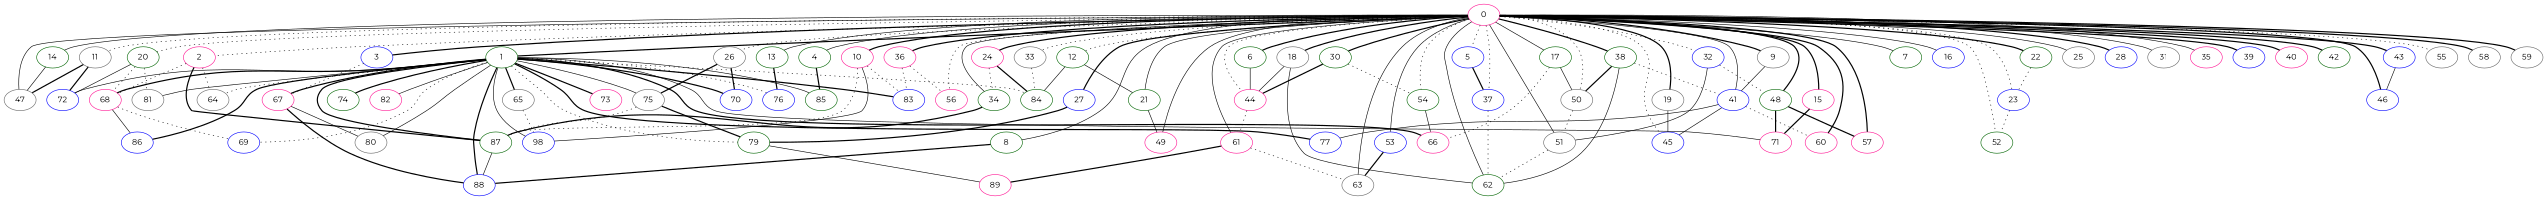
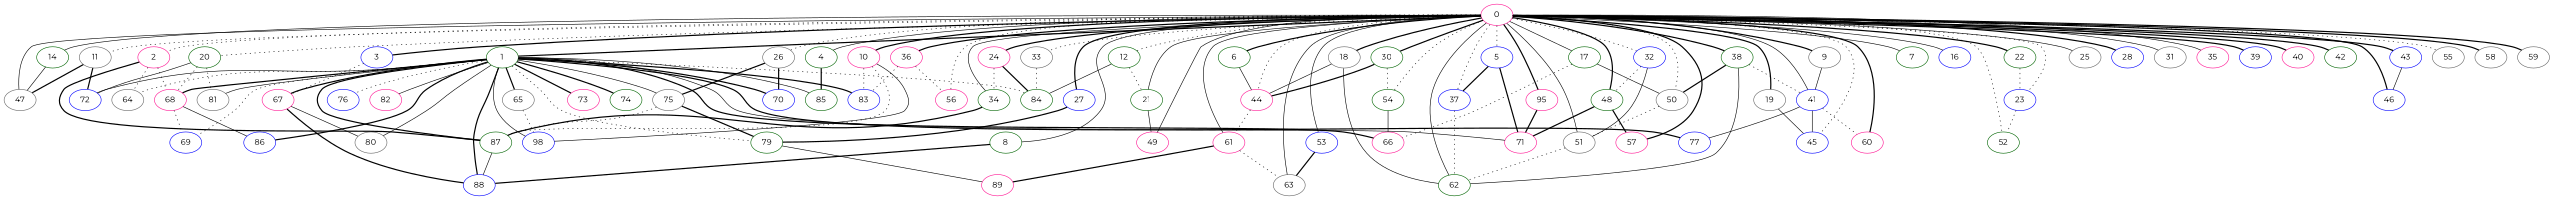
(772, 57) -> none
(1108, 79) -> (1135, 79)
none -> (1509, 100)
(1818, 100) -> (1542, 100)
